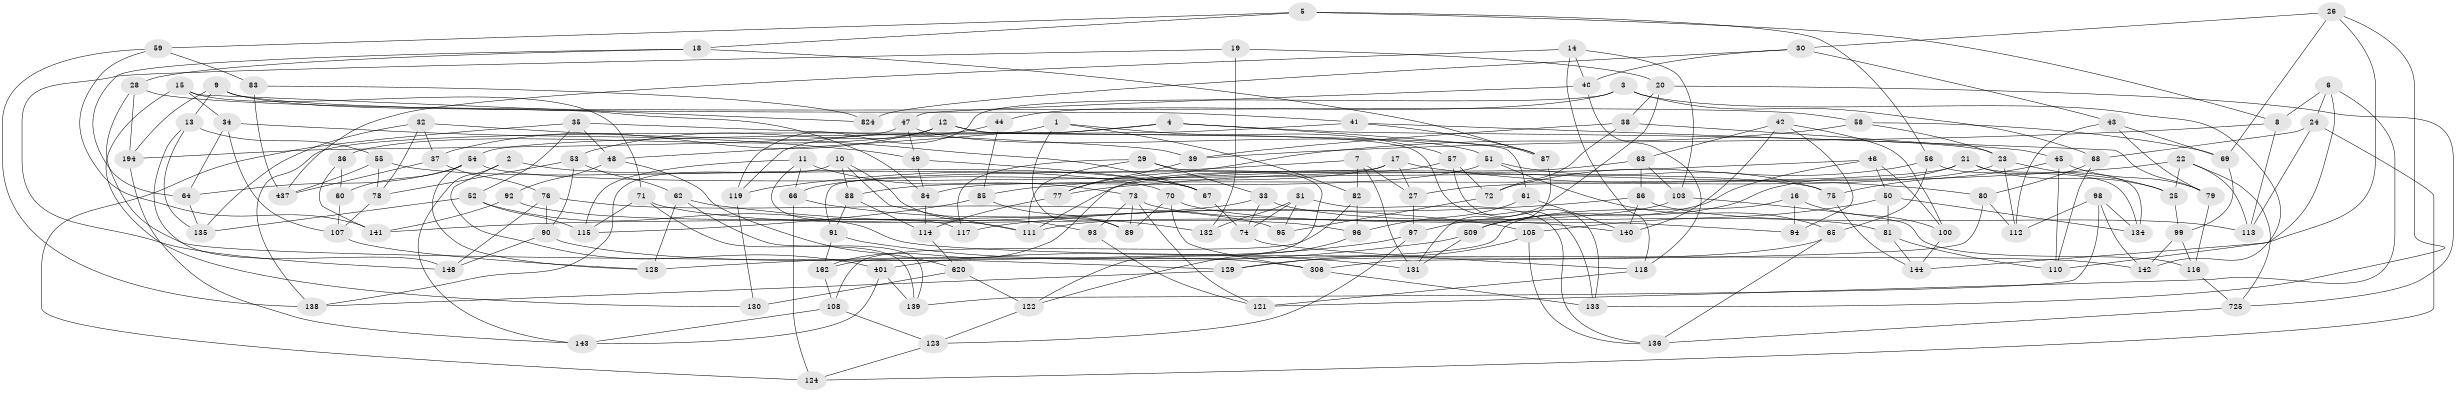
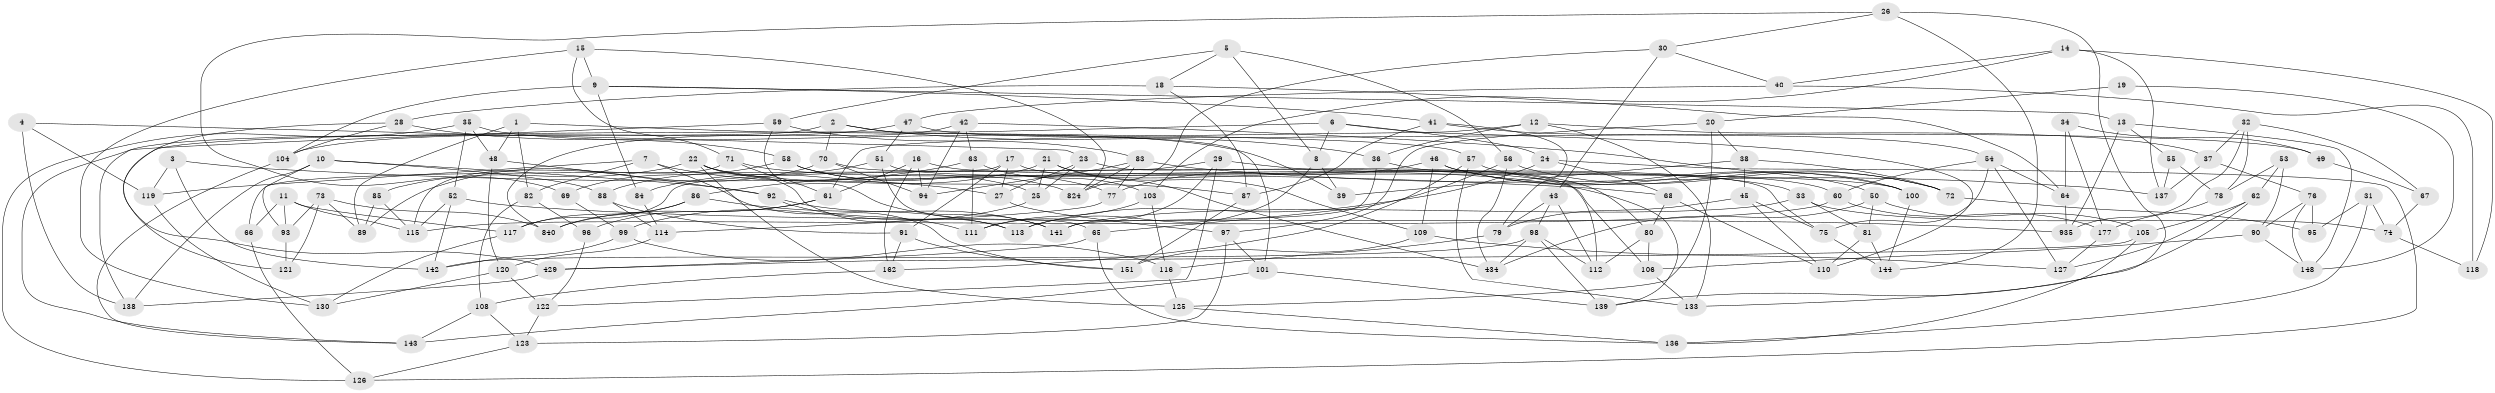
(201, 102) -> (588, 67)
(999, 122) -> none
(1927, 135) -> (930, 178)
(1368, 136) -> (968, 184)
(2169, 140) -> (1544, 215)
none -> (1235, 141)
(129, 159) -> (283, 159)
(795, 171) -> none
(1125, 176) -> (1126, 178)
(921, 178) -> none
none -> (873, 179)
none -> (1032, 179)
(966, 183) -> (285, 215)
(283, 196) -> (2162, 196)
(885, 202) -> (547, 174)
(997, 222) -> (779, 178)
none -> (1233, 224)
(201, 233) -> (2066, 233)
(338, 233) -> (2105, 233)
(1206, 233) -> none
(1471, 233) -> (1421, 233)
(1627, 233) -> (549, 233)
(2138, 233) -> (1492, 270)
none -> (412, 261)
(652, 270) -> (2061, 270)
(881, 270) -> (1263, 270)
(959, 270) -> (503, 270)
(1228, 270) -> (550, 270)
(1317, 270) -> (1648, 270)
(1413, 270) -> (1128, 270)
(1469, 287) -> none
(2236, 307) -> (1179, 307)
(812, 381) -> (360, 381)
